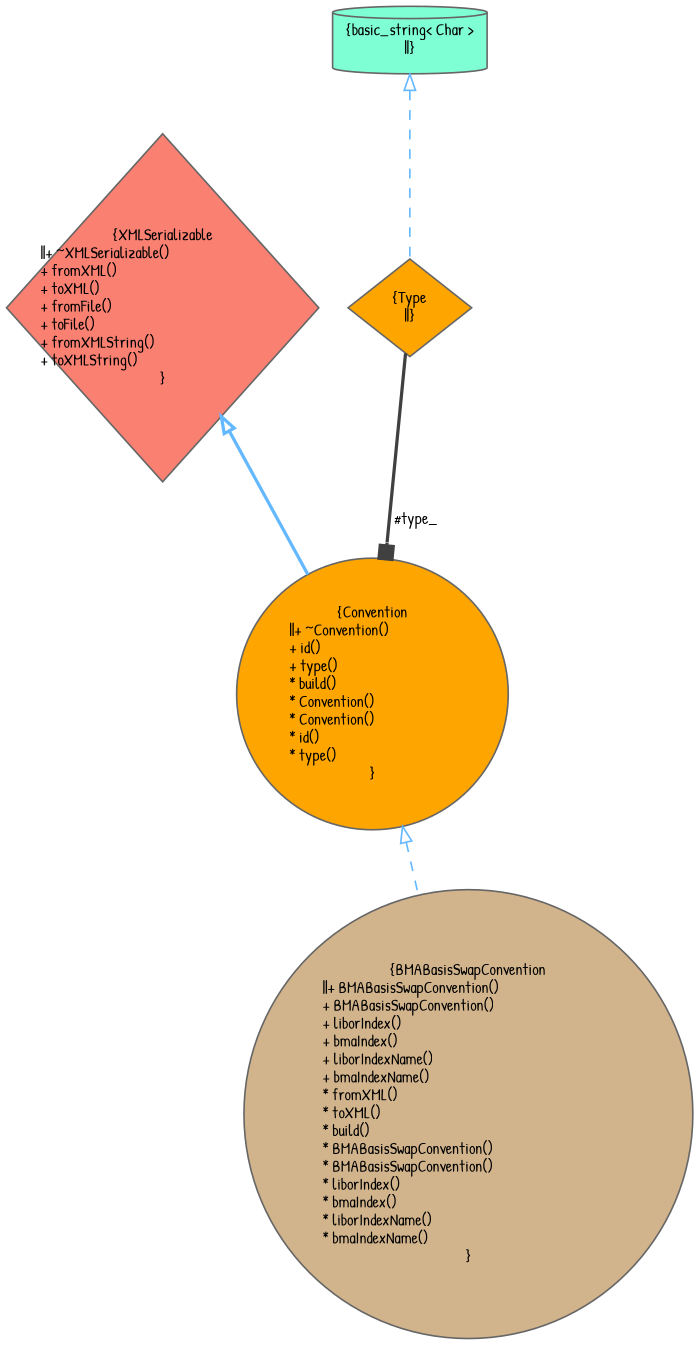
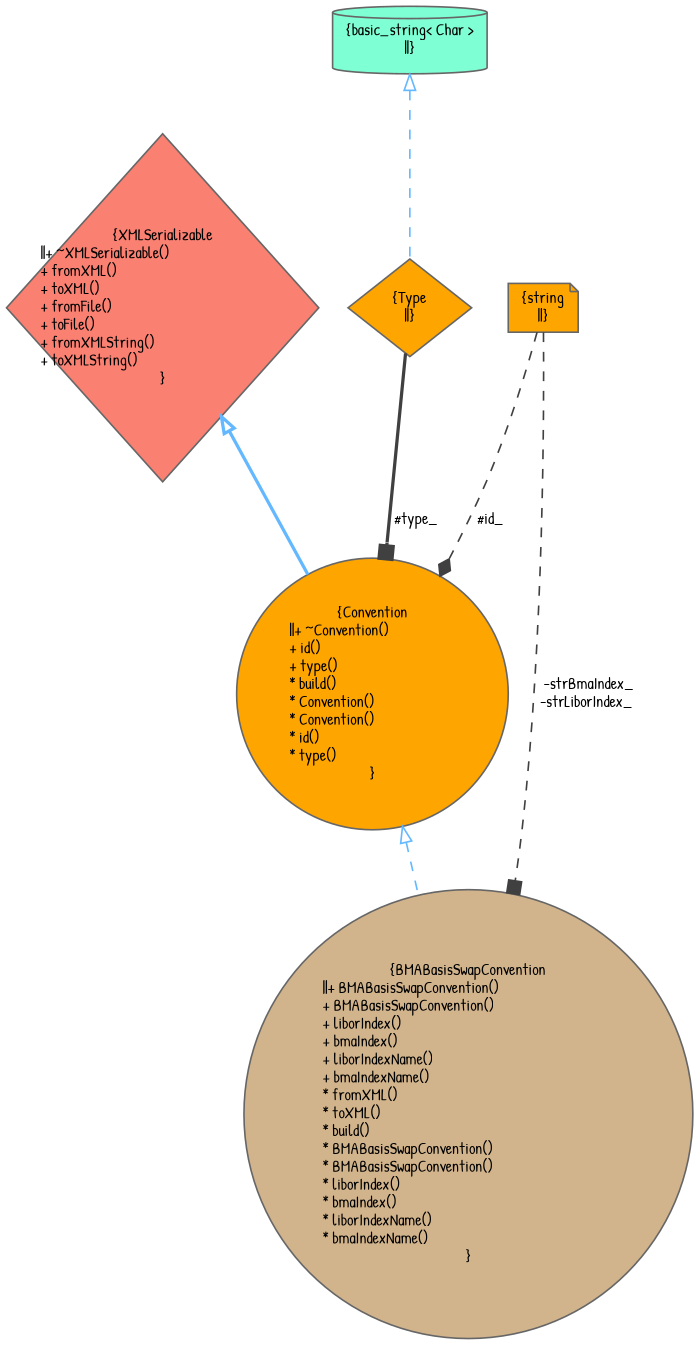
none -> (543, 308)
